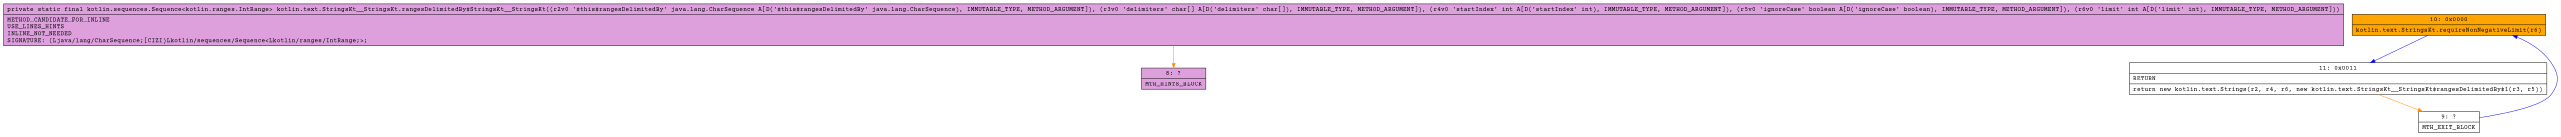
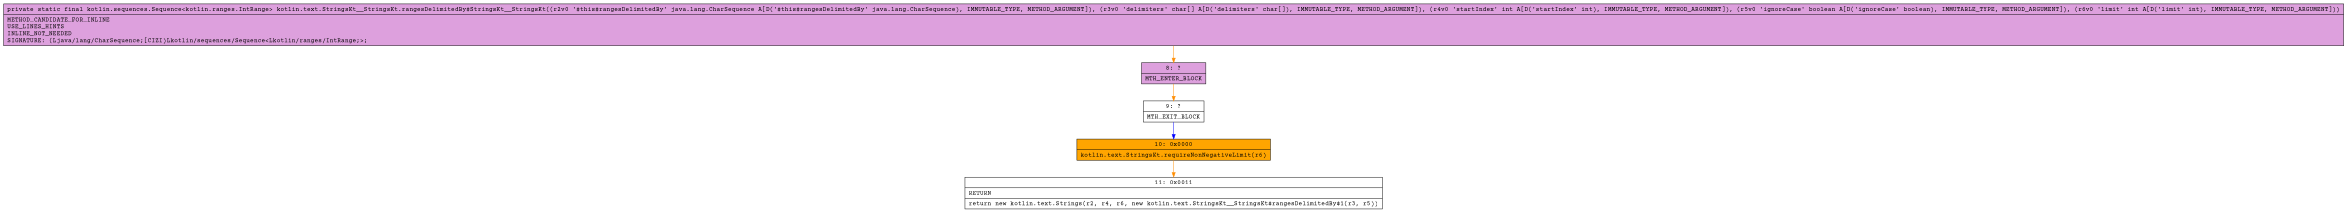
(2401, 48) -> (1174, 166)
(1174, 84) -> (1174, 78)
(2398, 102) -> (1174, 90)
